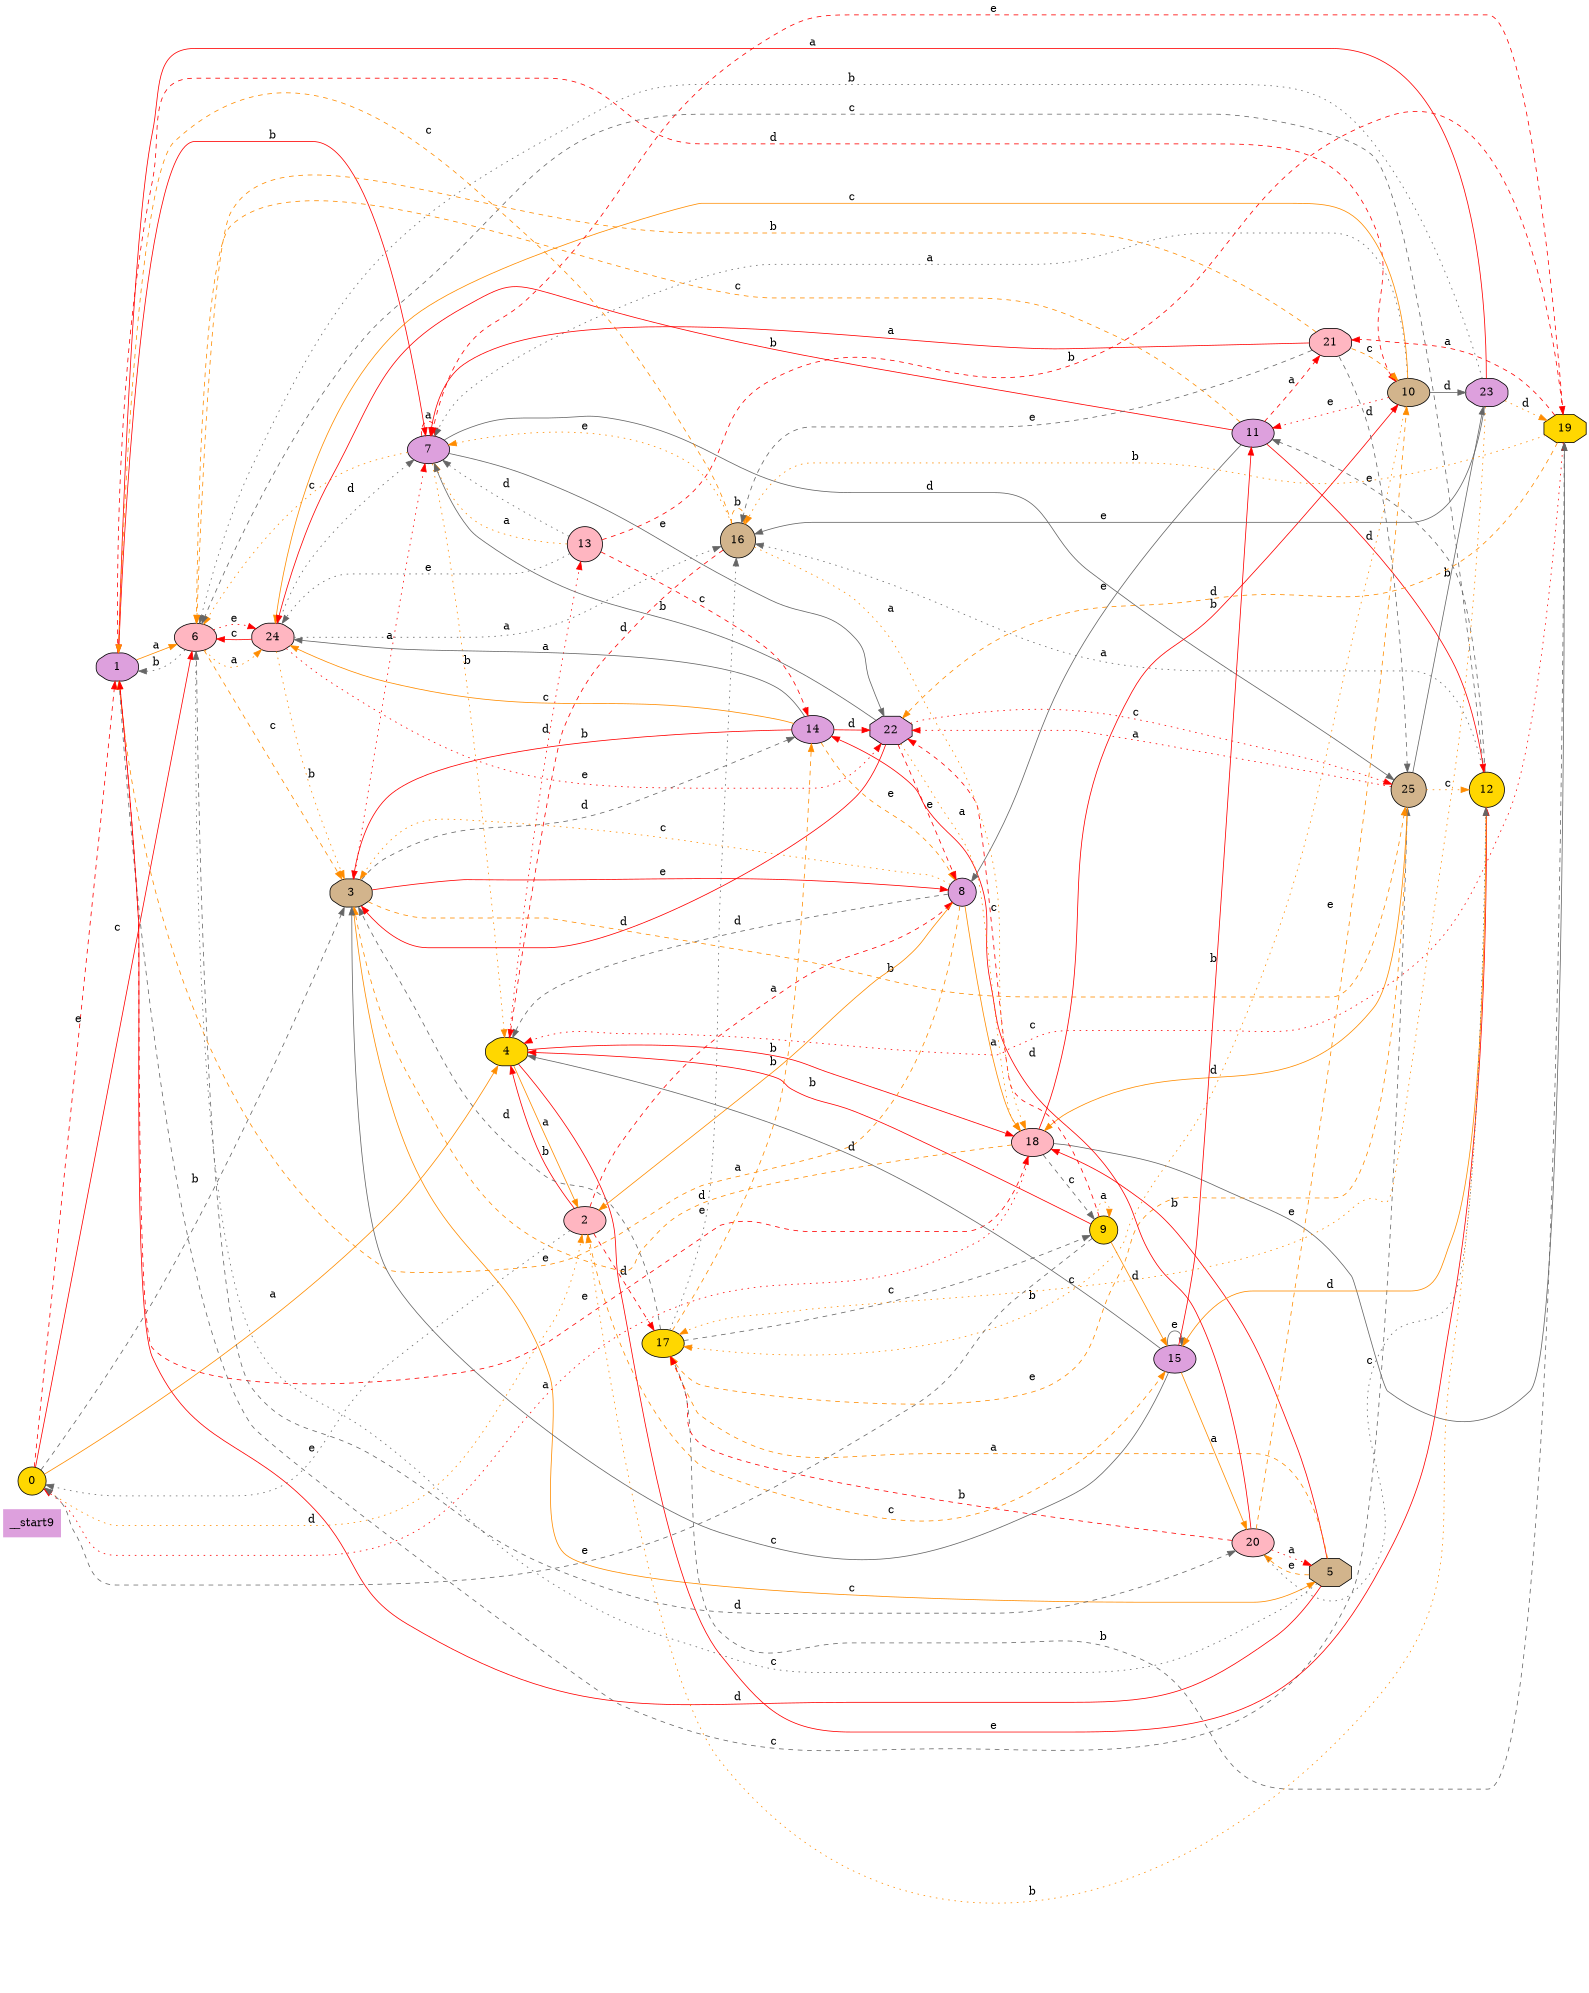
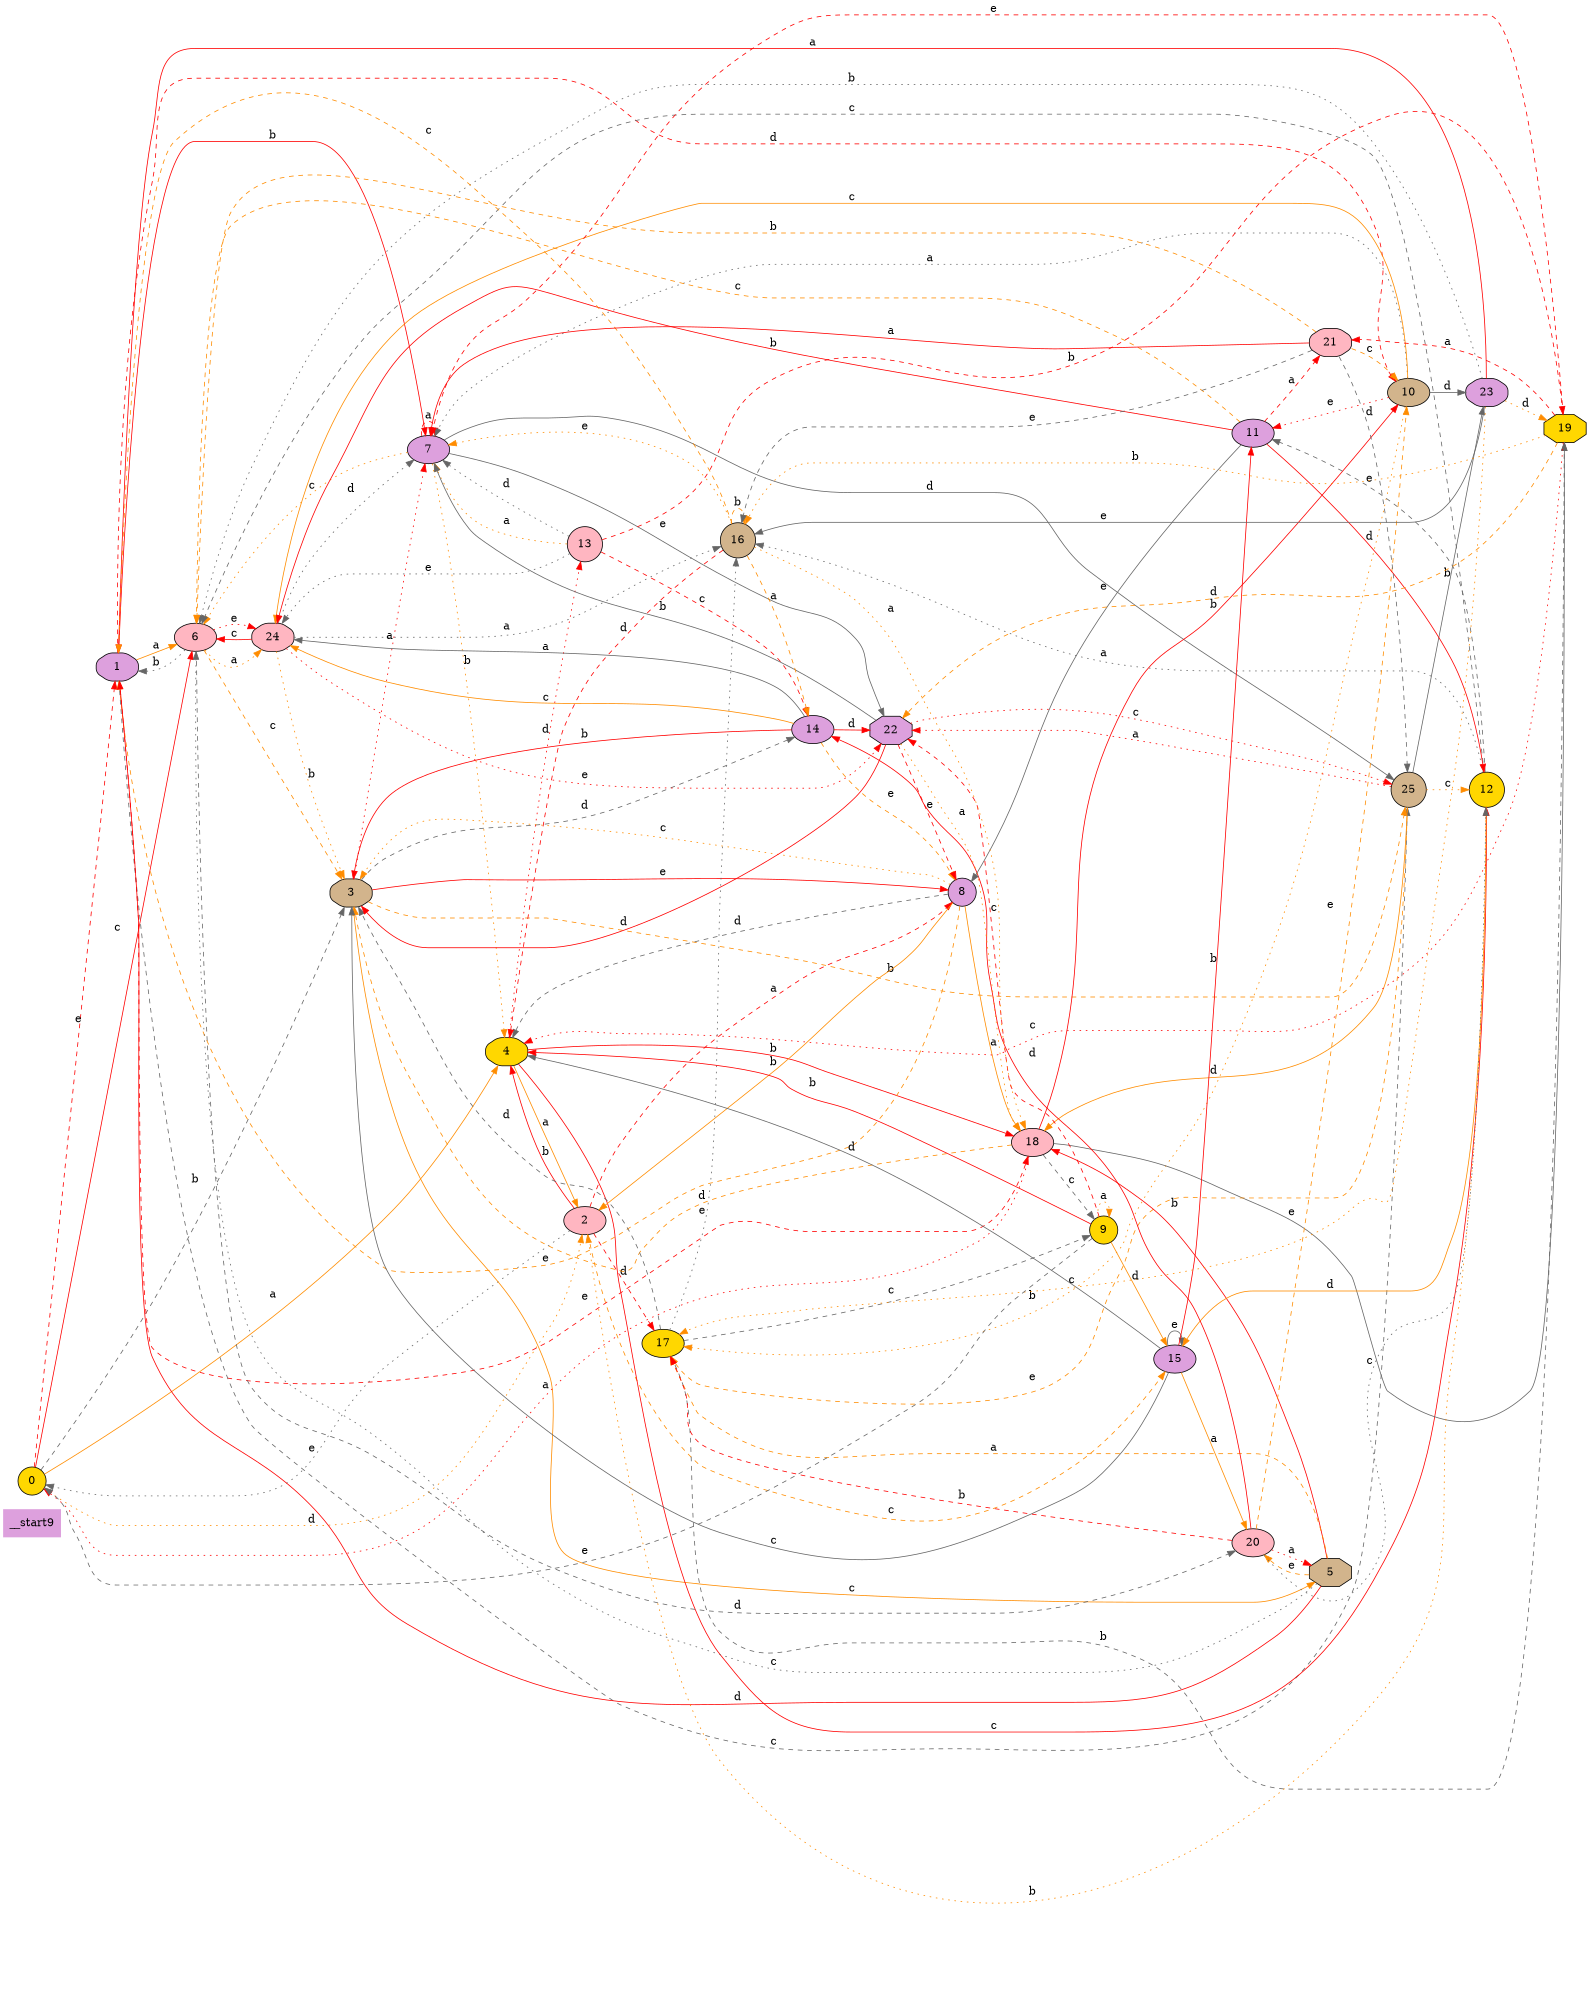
(786, 1068) -> (782, 630)
(994, 1726) -> (994, 1726)
